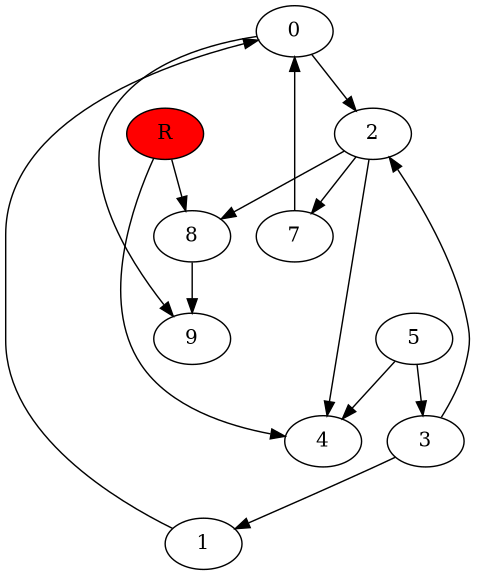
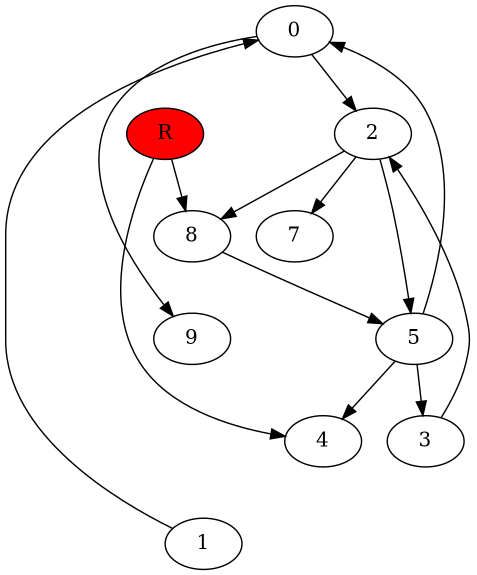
(295, 141) -> (441, 159)
(192, 281) -> (296, 285)
(349, 281) -> (397, 229)
(322, 490) -> none
